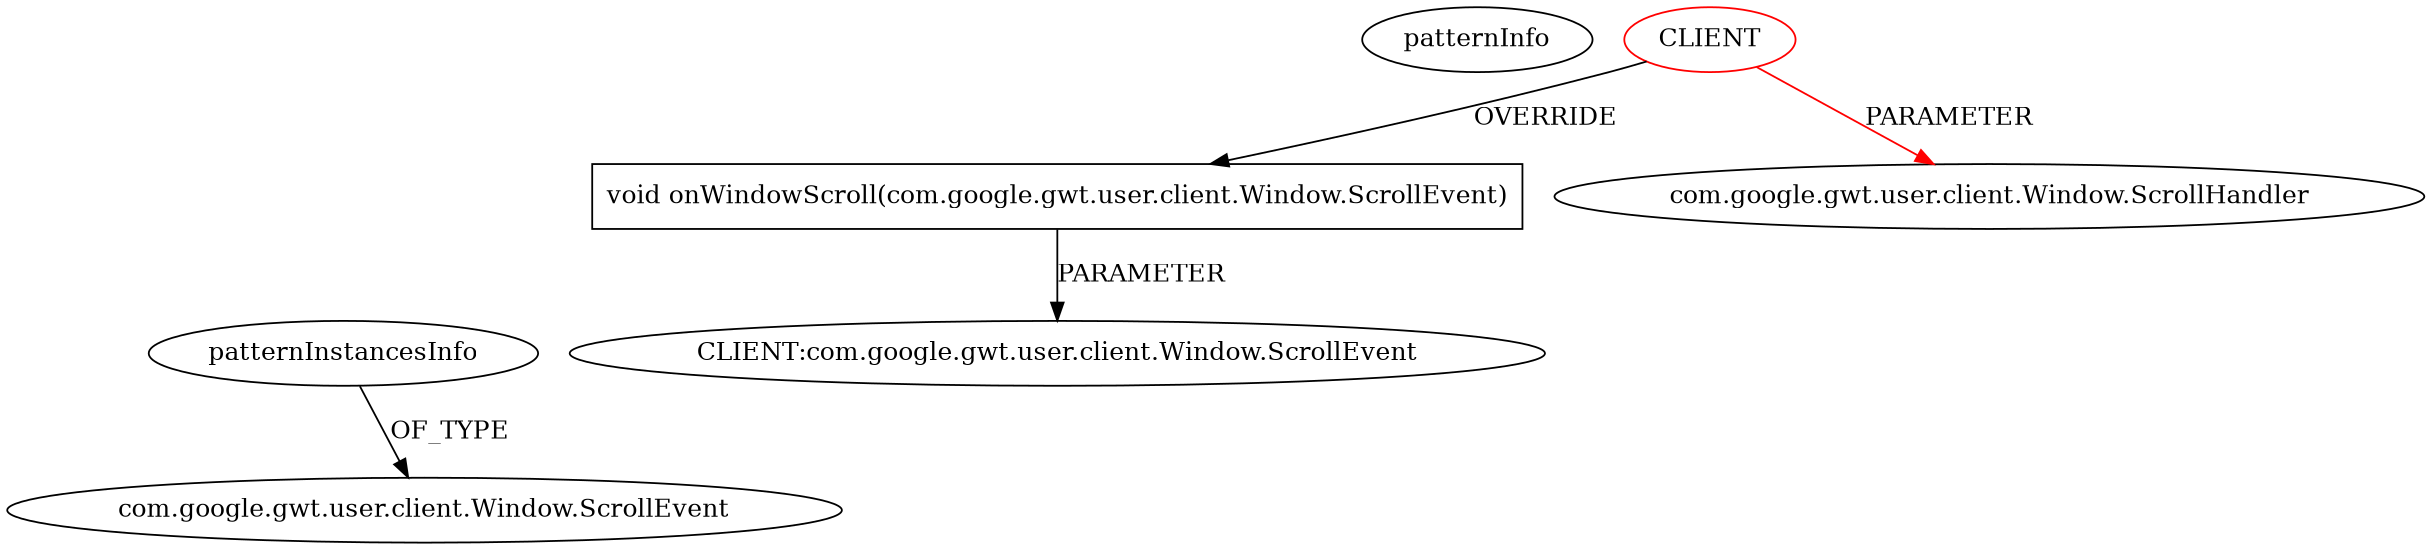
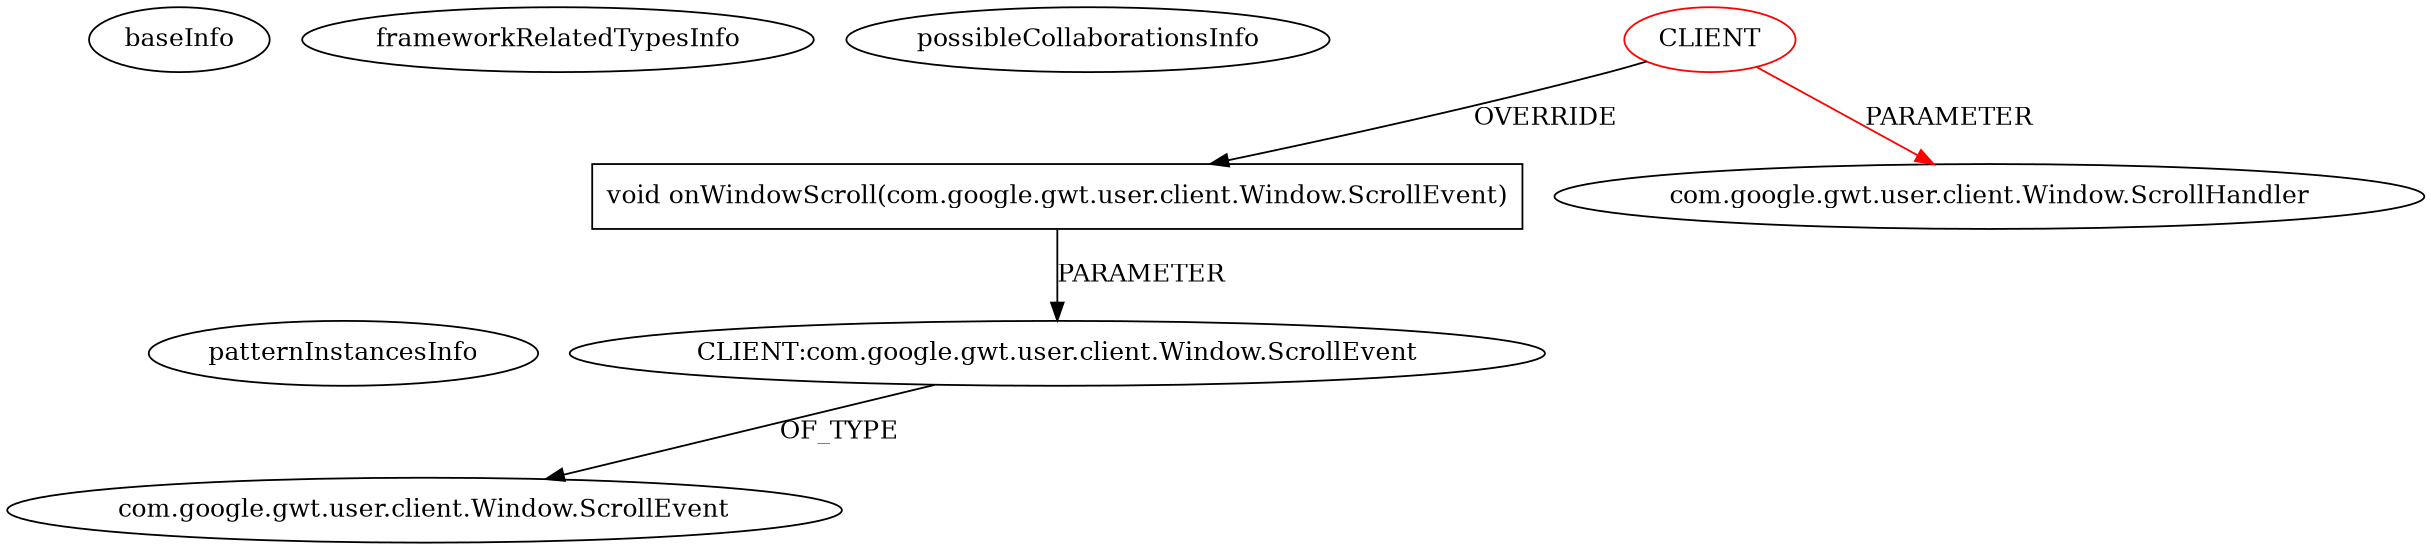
none -> (179, 40)
none -> (558, 40)
none -> (1088, 40)
(1477, 40) -> none
(380, 424) -> (749, 430)
